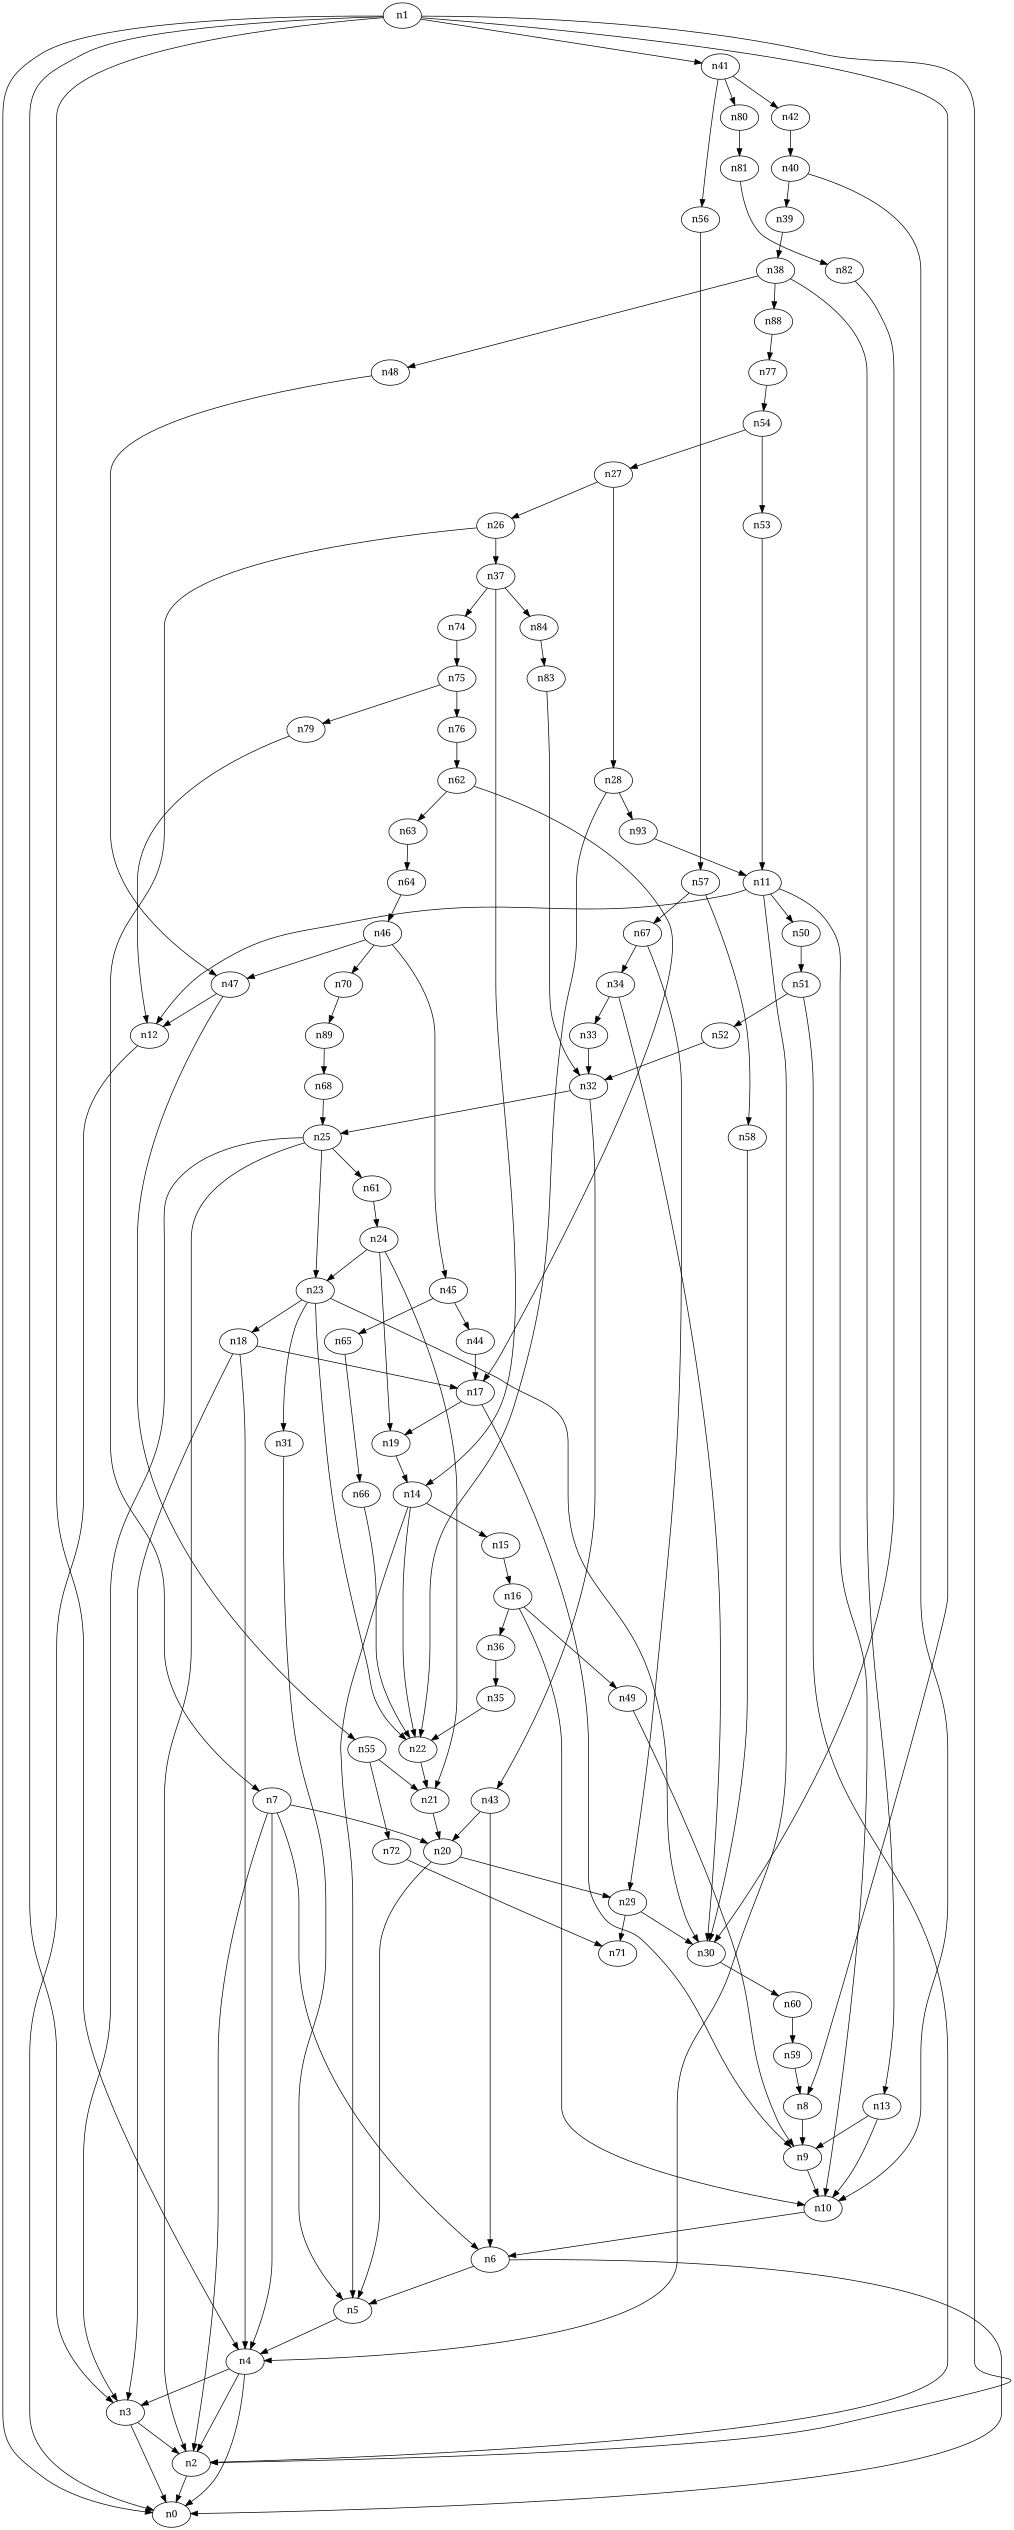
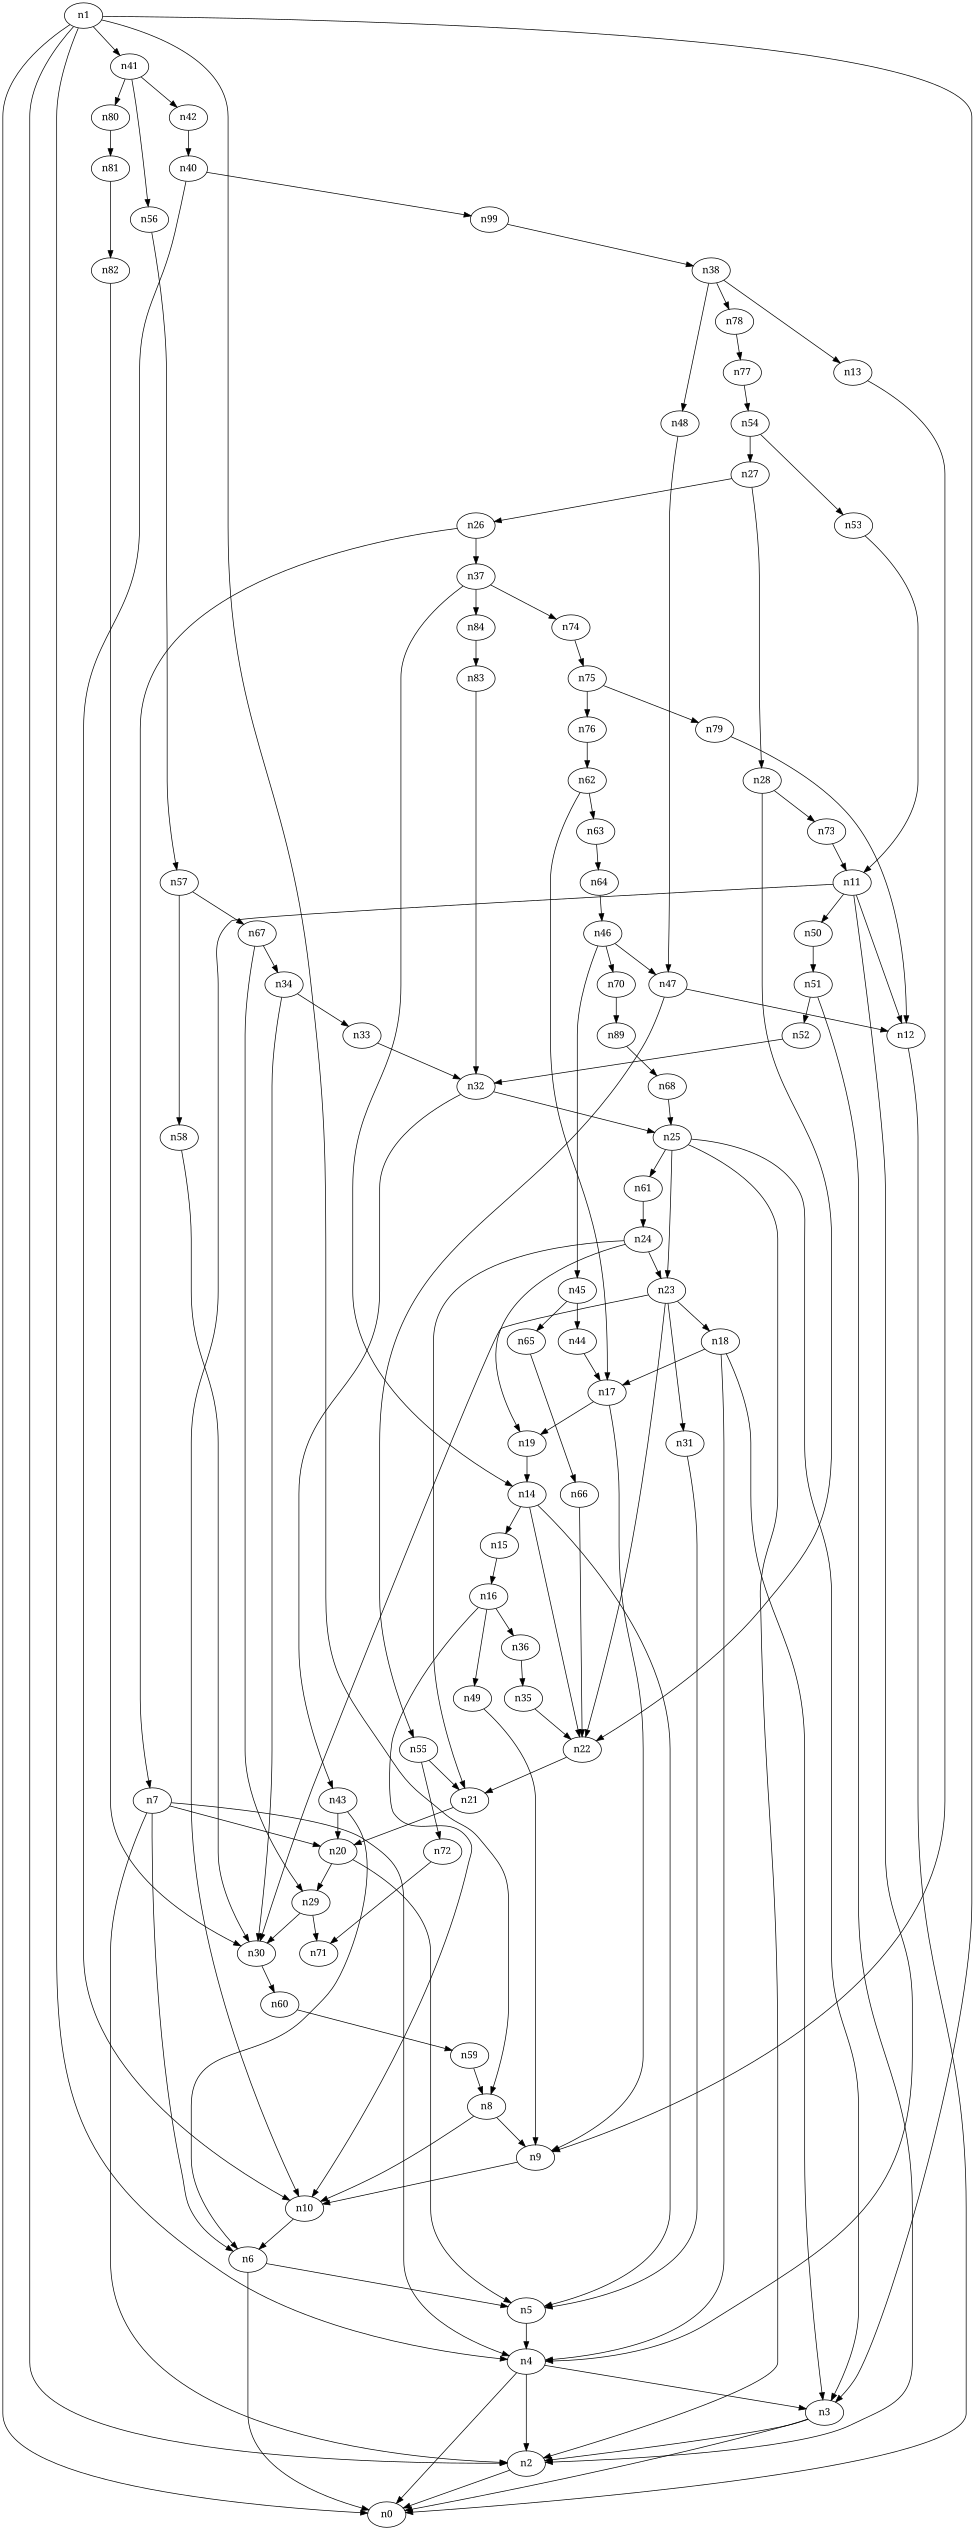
(785, 220) -> (489, 220)
(774, 322) -> (735, 322)
(638, 832) -> (827, 832)
(860, 2157) -> (399, 2163)
